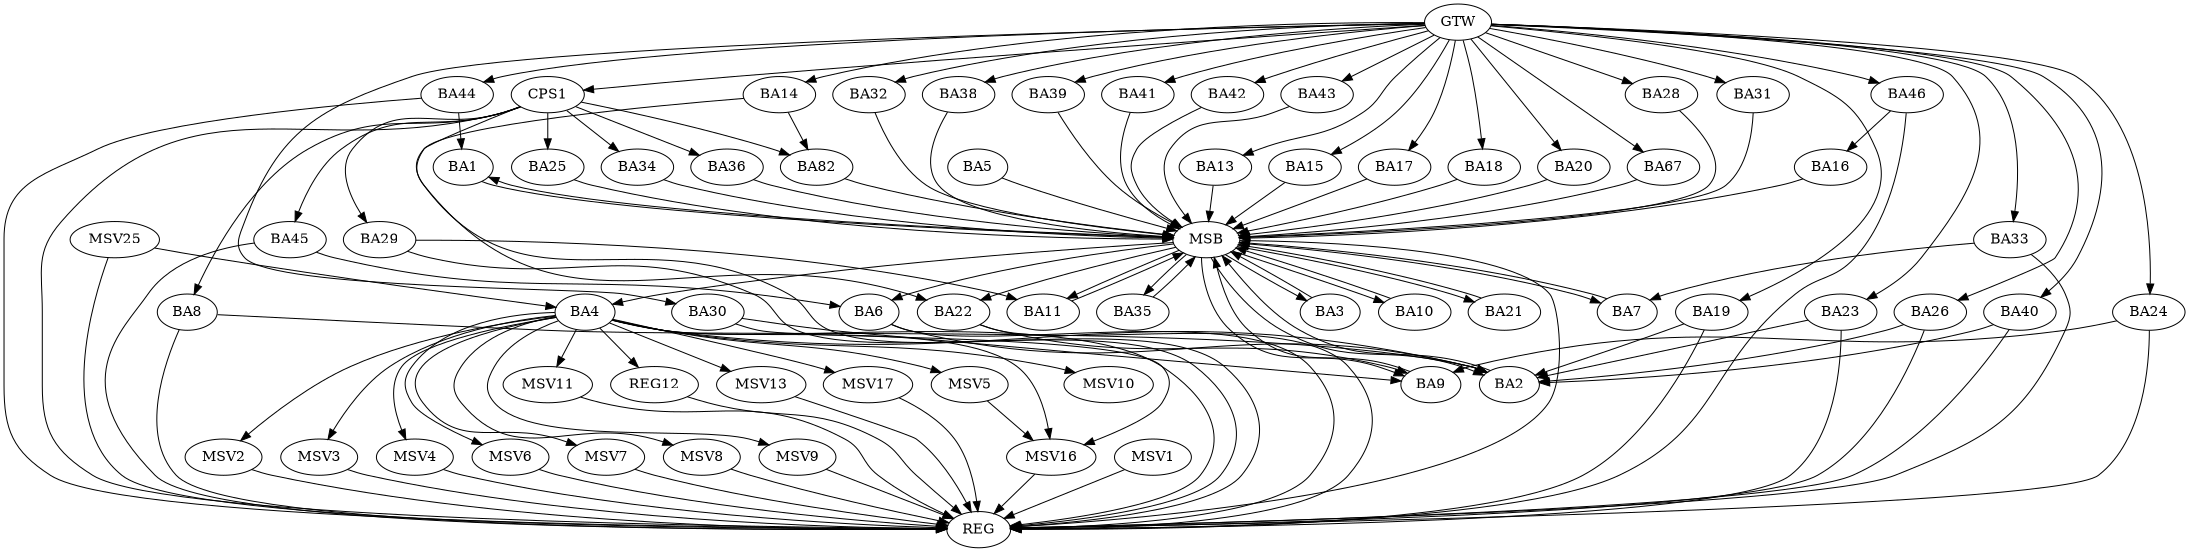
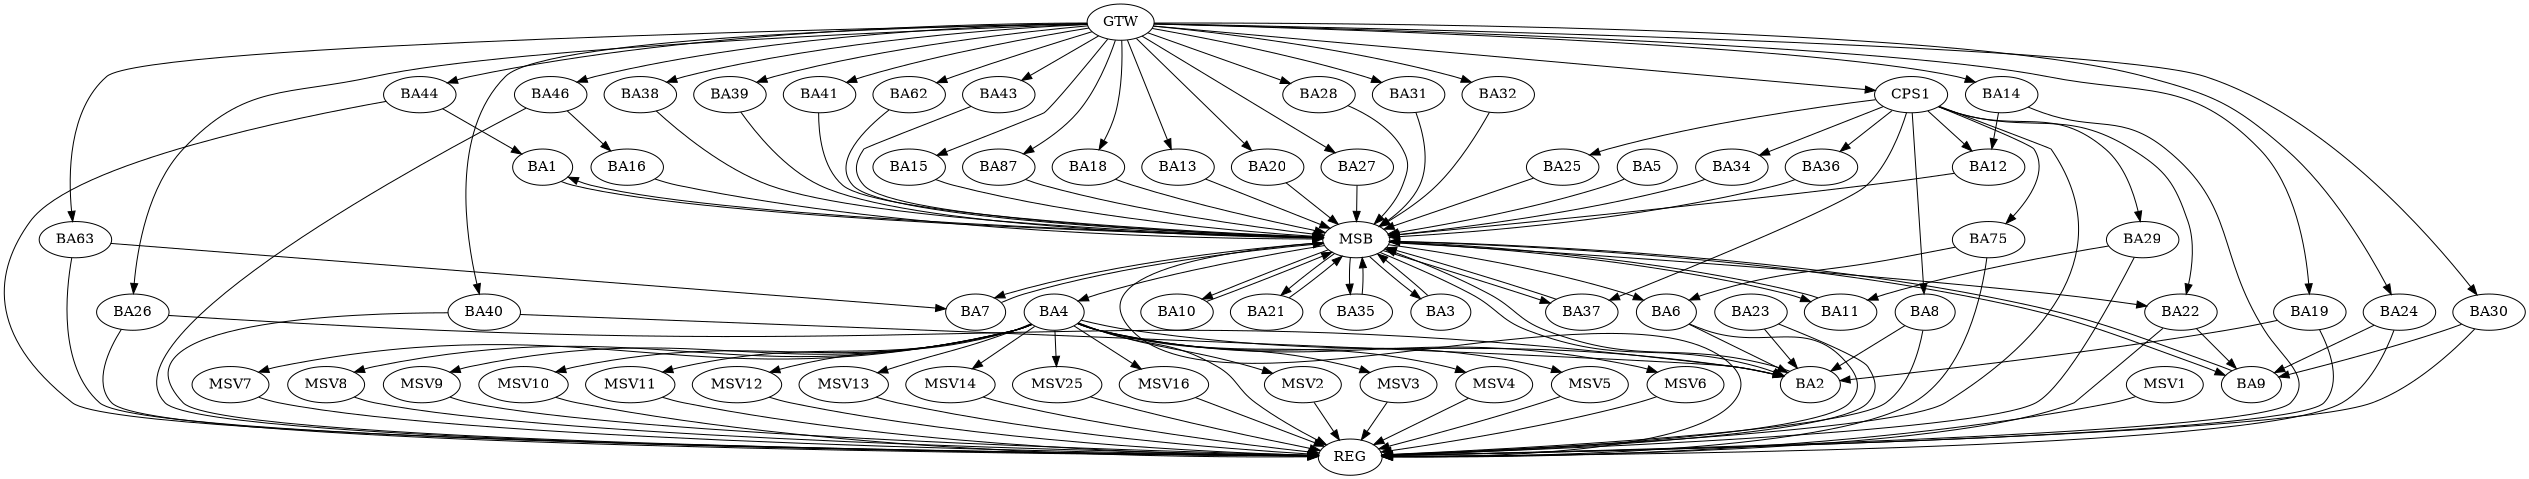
(1943, 72) -> none
(1227, 95) -> (909, 95)
(817, 167) -> (1989, 167)
(1395, 167) -> (999, 167)
(1663, 167) -> (1357, 167)
(290, 240) -> (1989, 240)
(2010, 240) -> (75, 240)
(448, 293) -> (1055, 343)
none -> (1582, 312)
(1009, 342) -> (1947, 439)
(655, 385) -> (737, 385)
(868, 385) -> (950, 385)
(1006, 417) -> (1475, 423)
none -> (930, 445)
